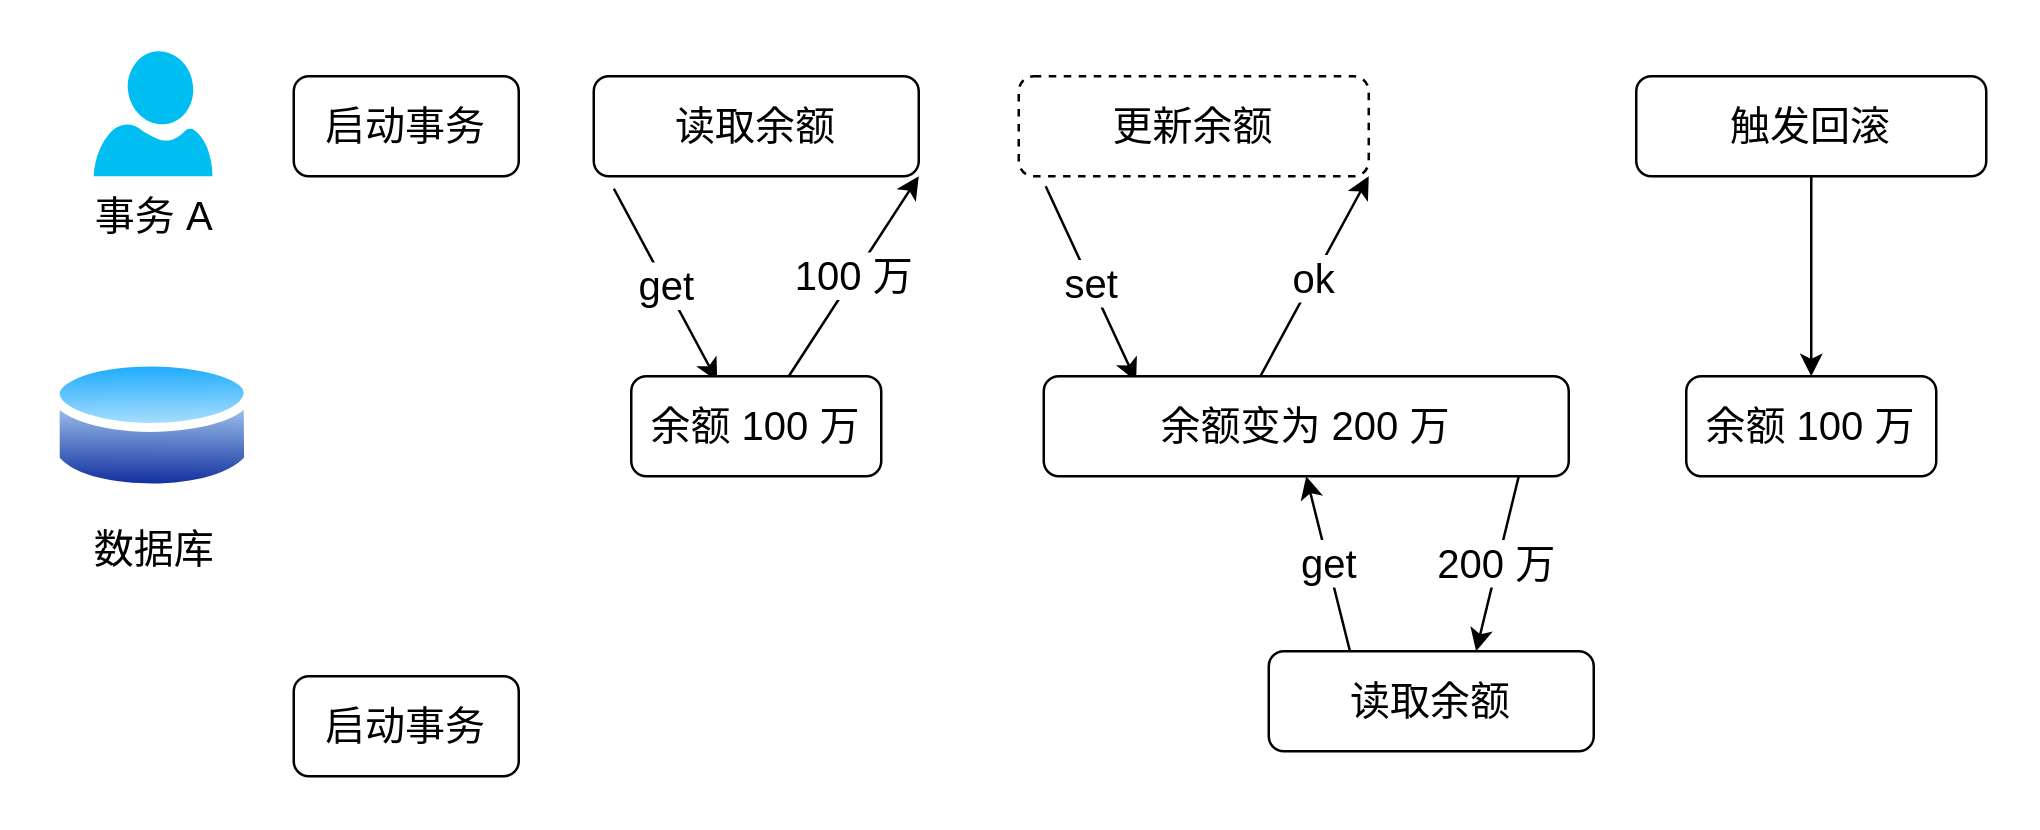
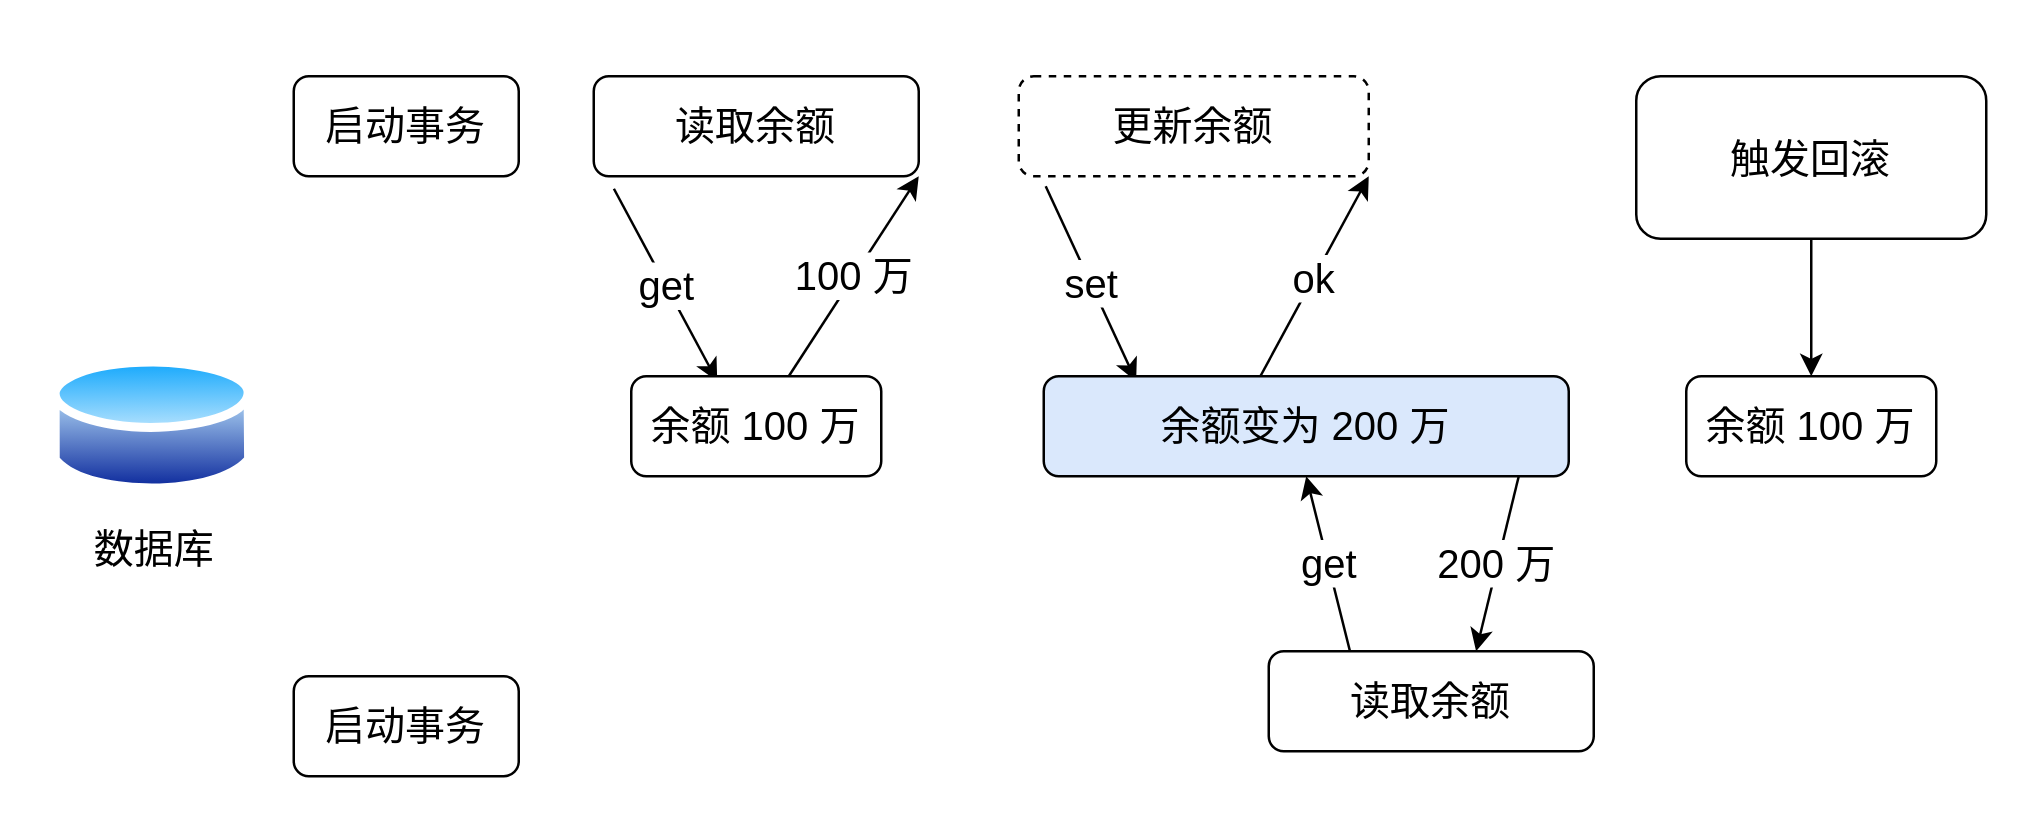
(153, 114) -> none
(1811, 126) -> (1811, 158)
(1306, 426) -> (1306, 426)
